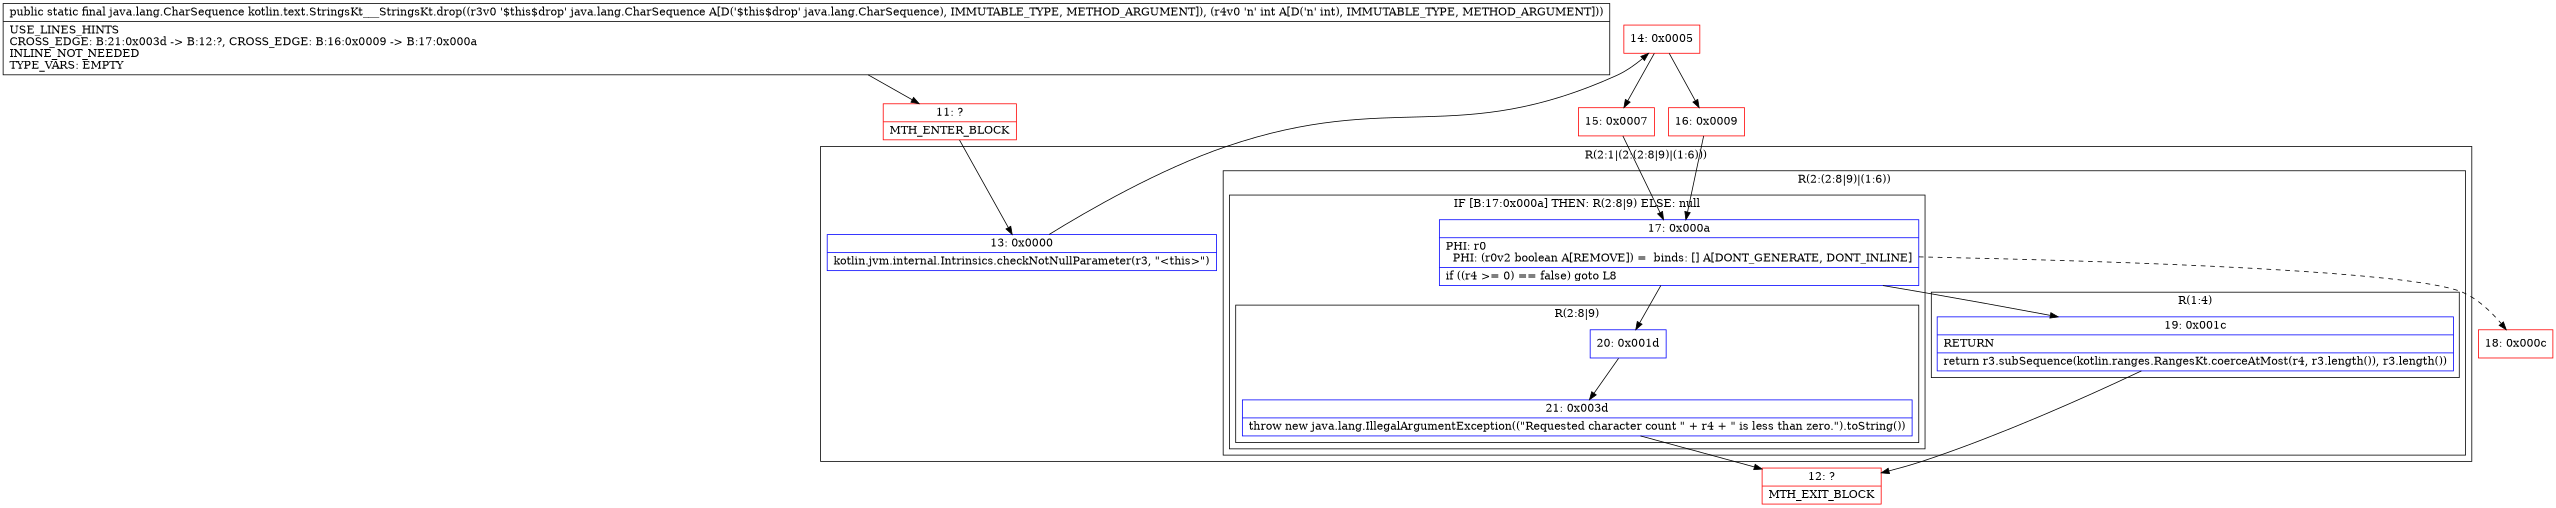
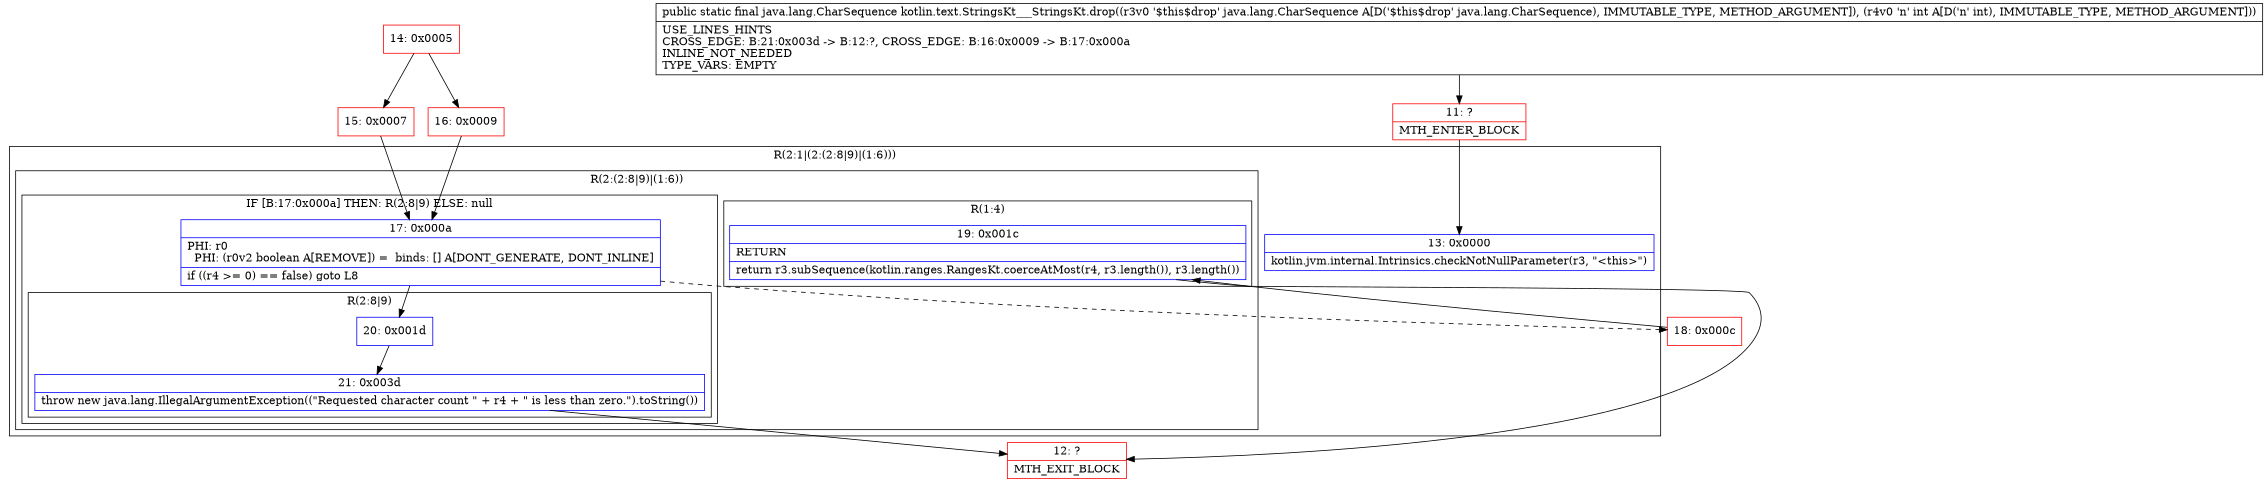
(1339, 121) -> none
(1967, 300) -> (1433, 305)
